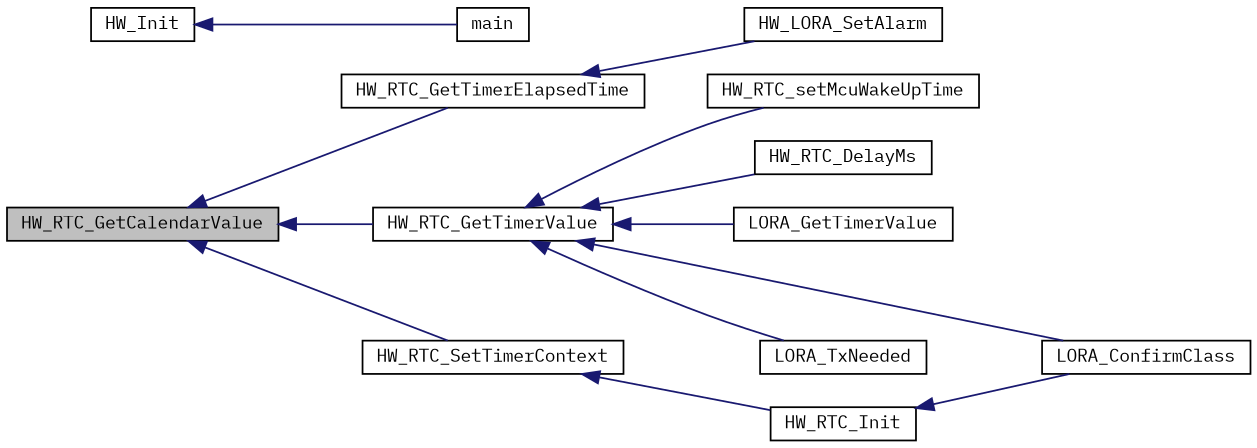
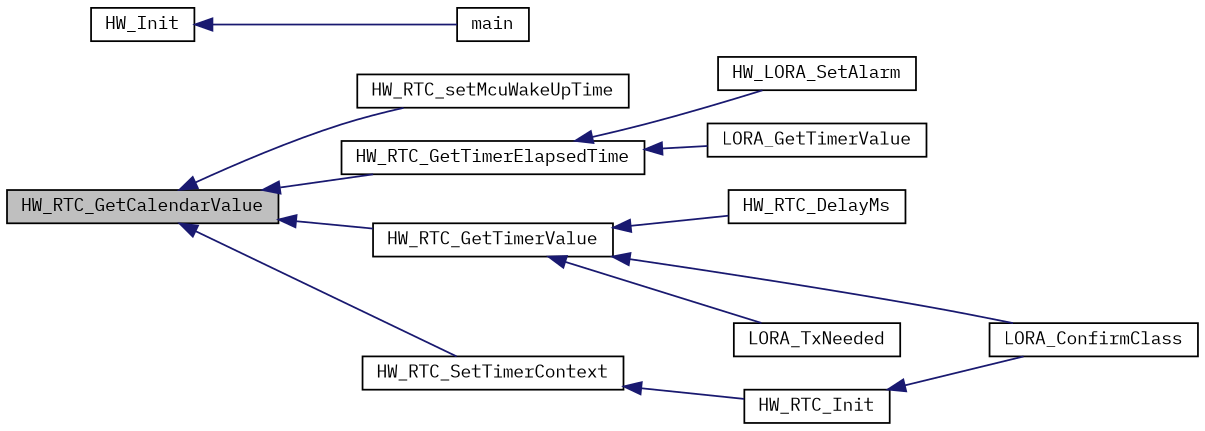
(650, 147) -> (298, 140)
(682, 224) -> (685, 147)
